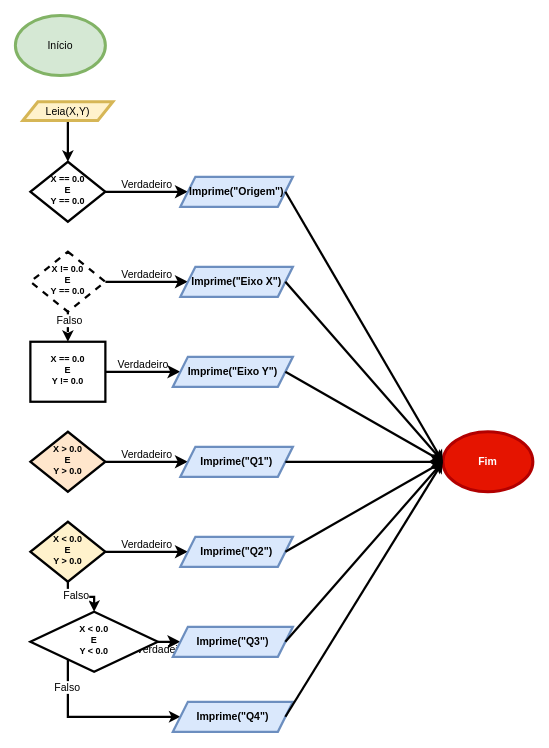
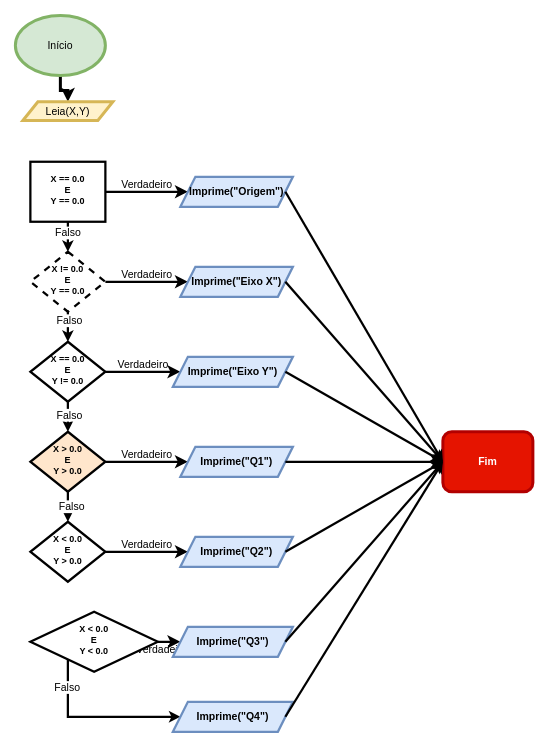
none -> (60, 87)
(68, 137) -> none
(68, 192) -> (68, 192)
none -> (68, 233)
(68, 332) -> (68, 332)
(68, 372) -> (68, 372)
none -> (68, 413)
(488, 462) -> (488, 462)
none -> (68, 503)
(68, 552) -> (68, 552)
(77, 597) -> none
